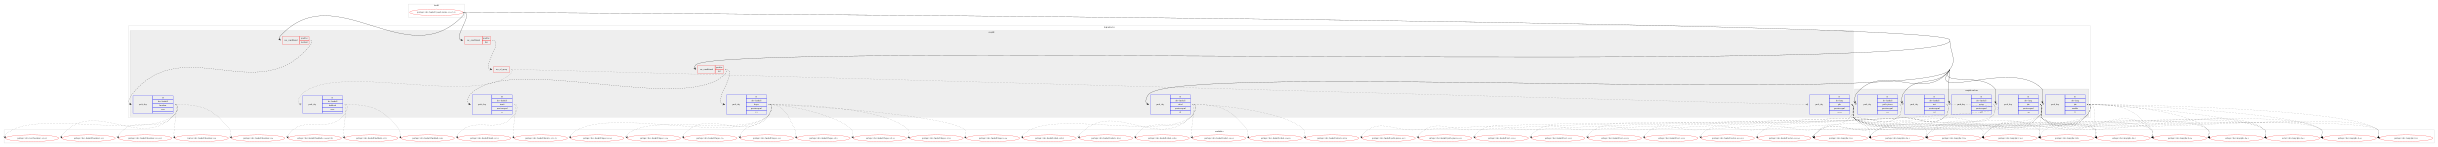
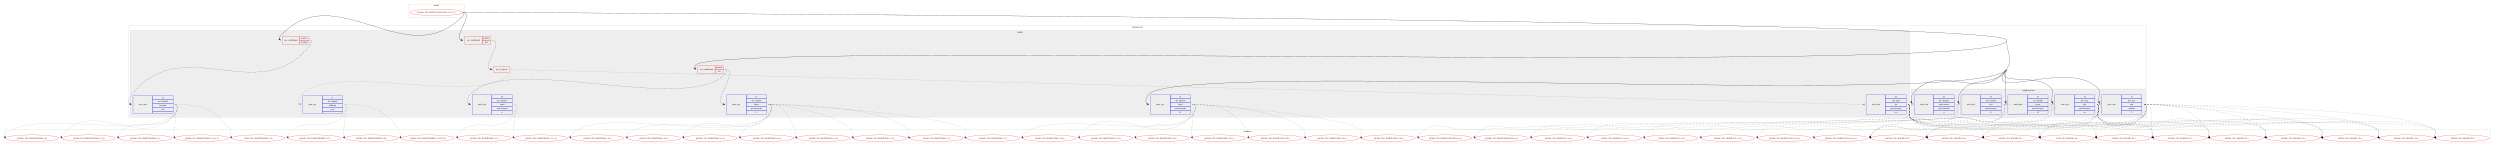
(32, 138) -> (89, 138)
none -> (1106, 138)
